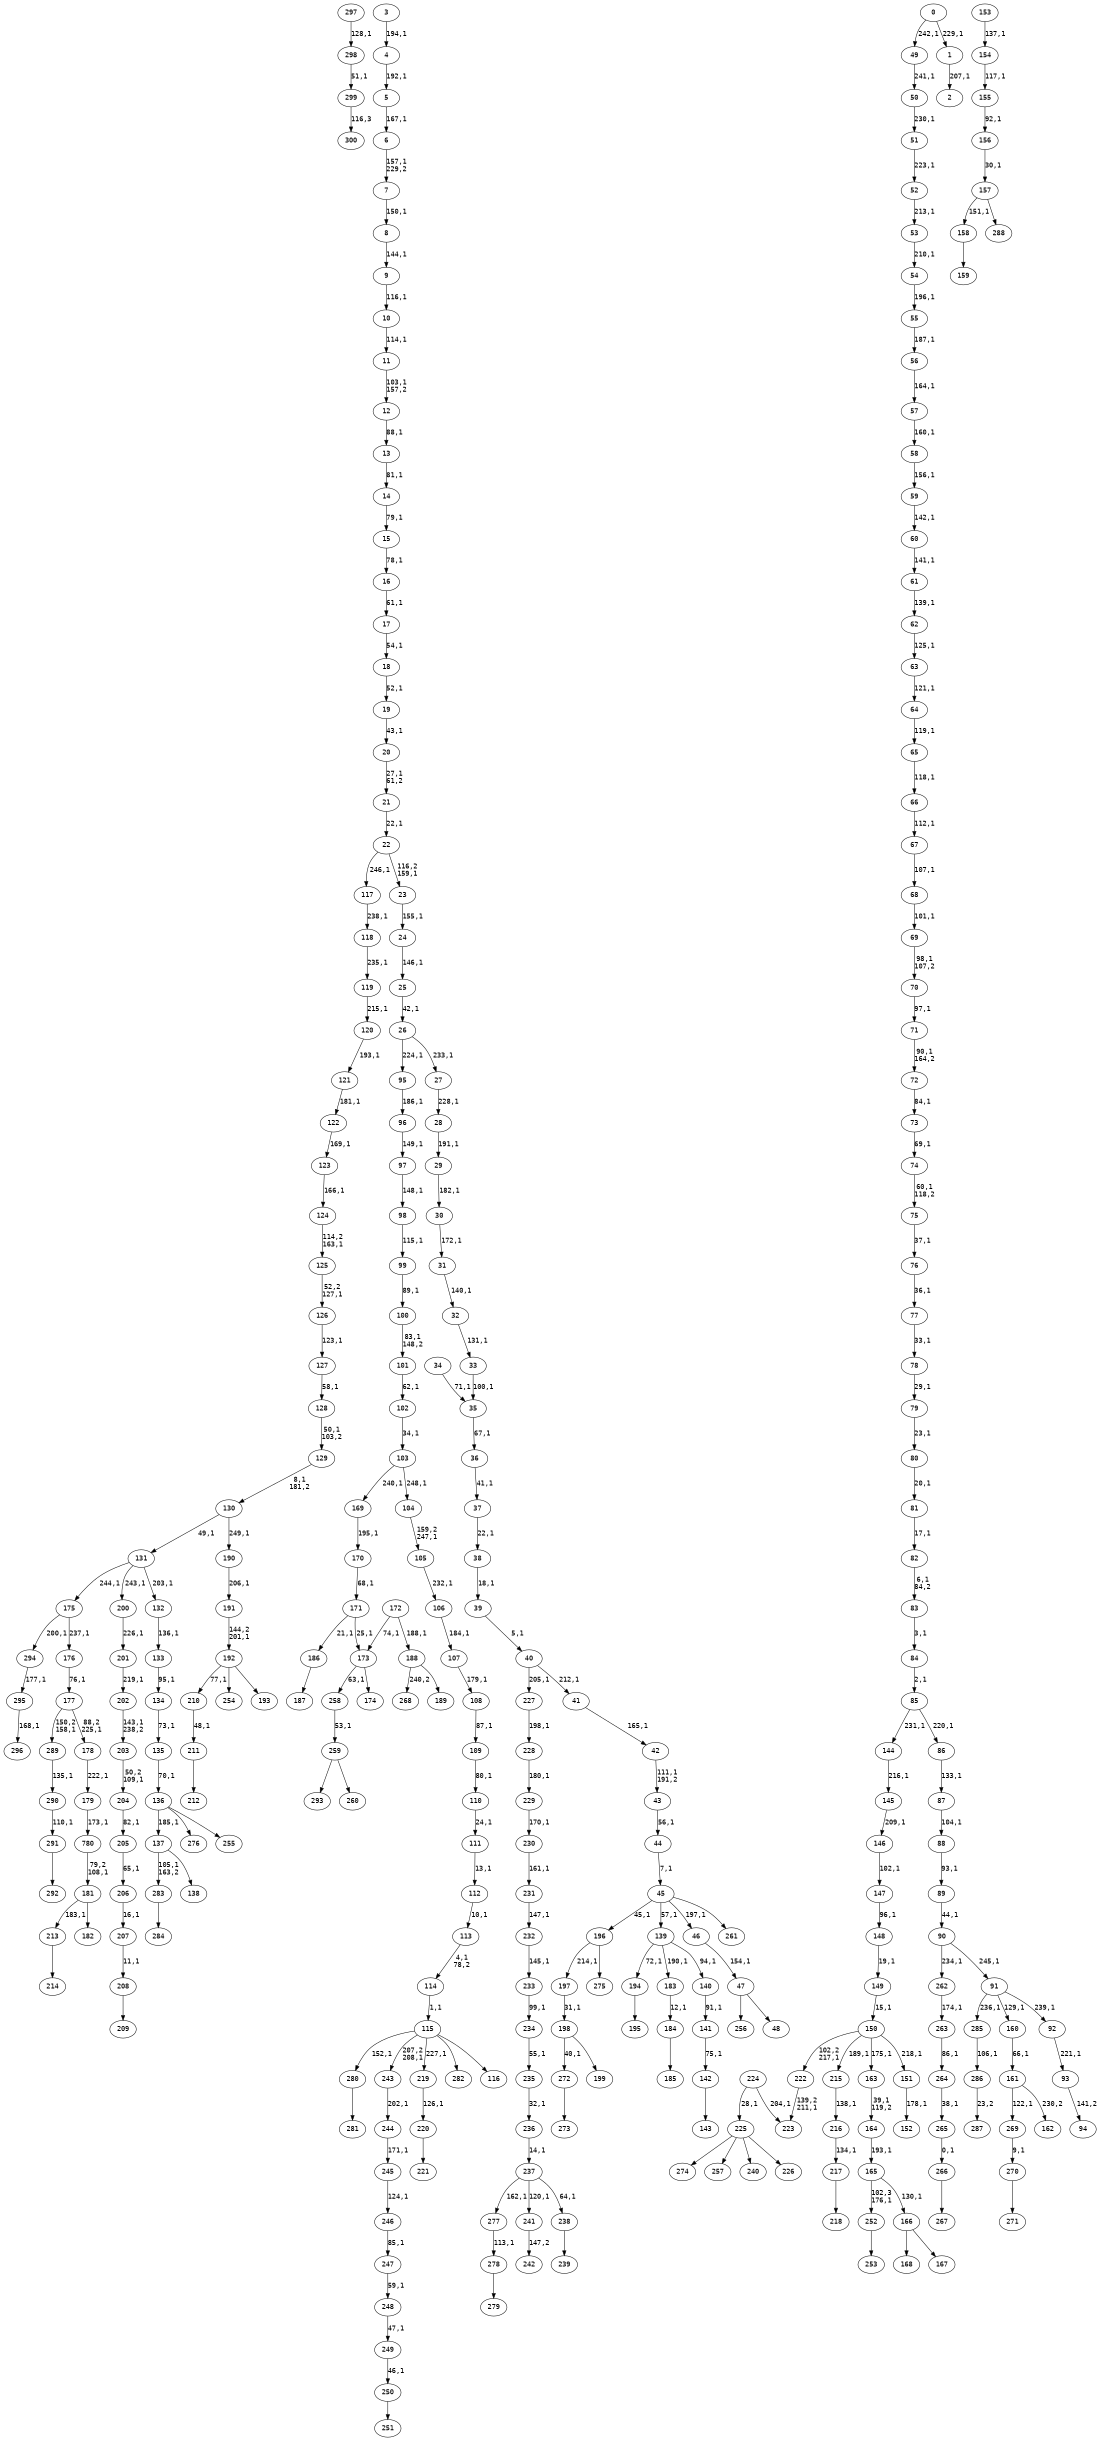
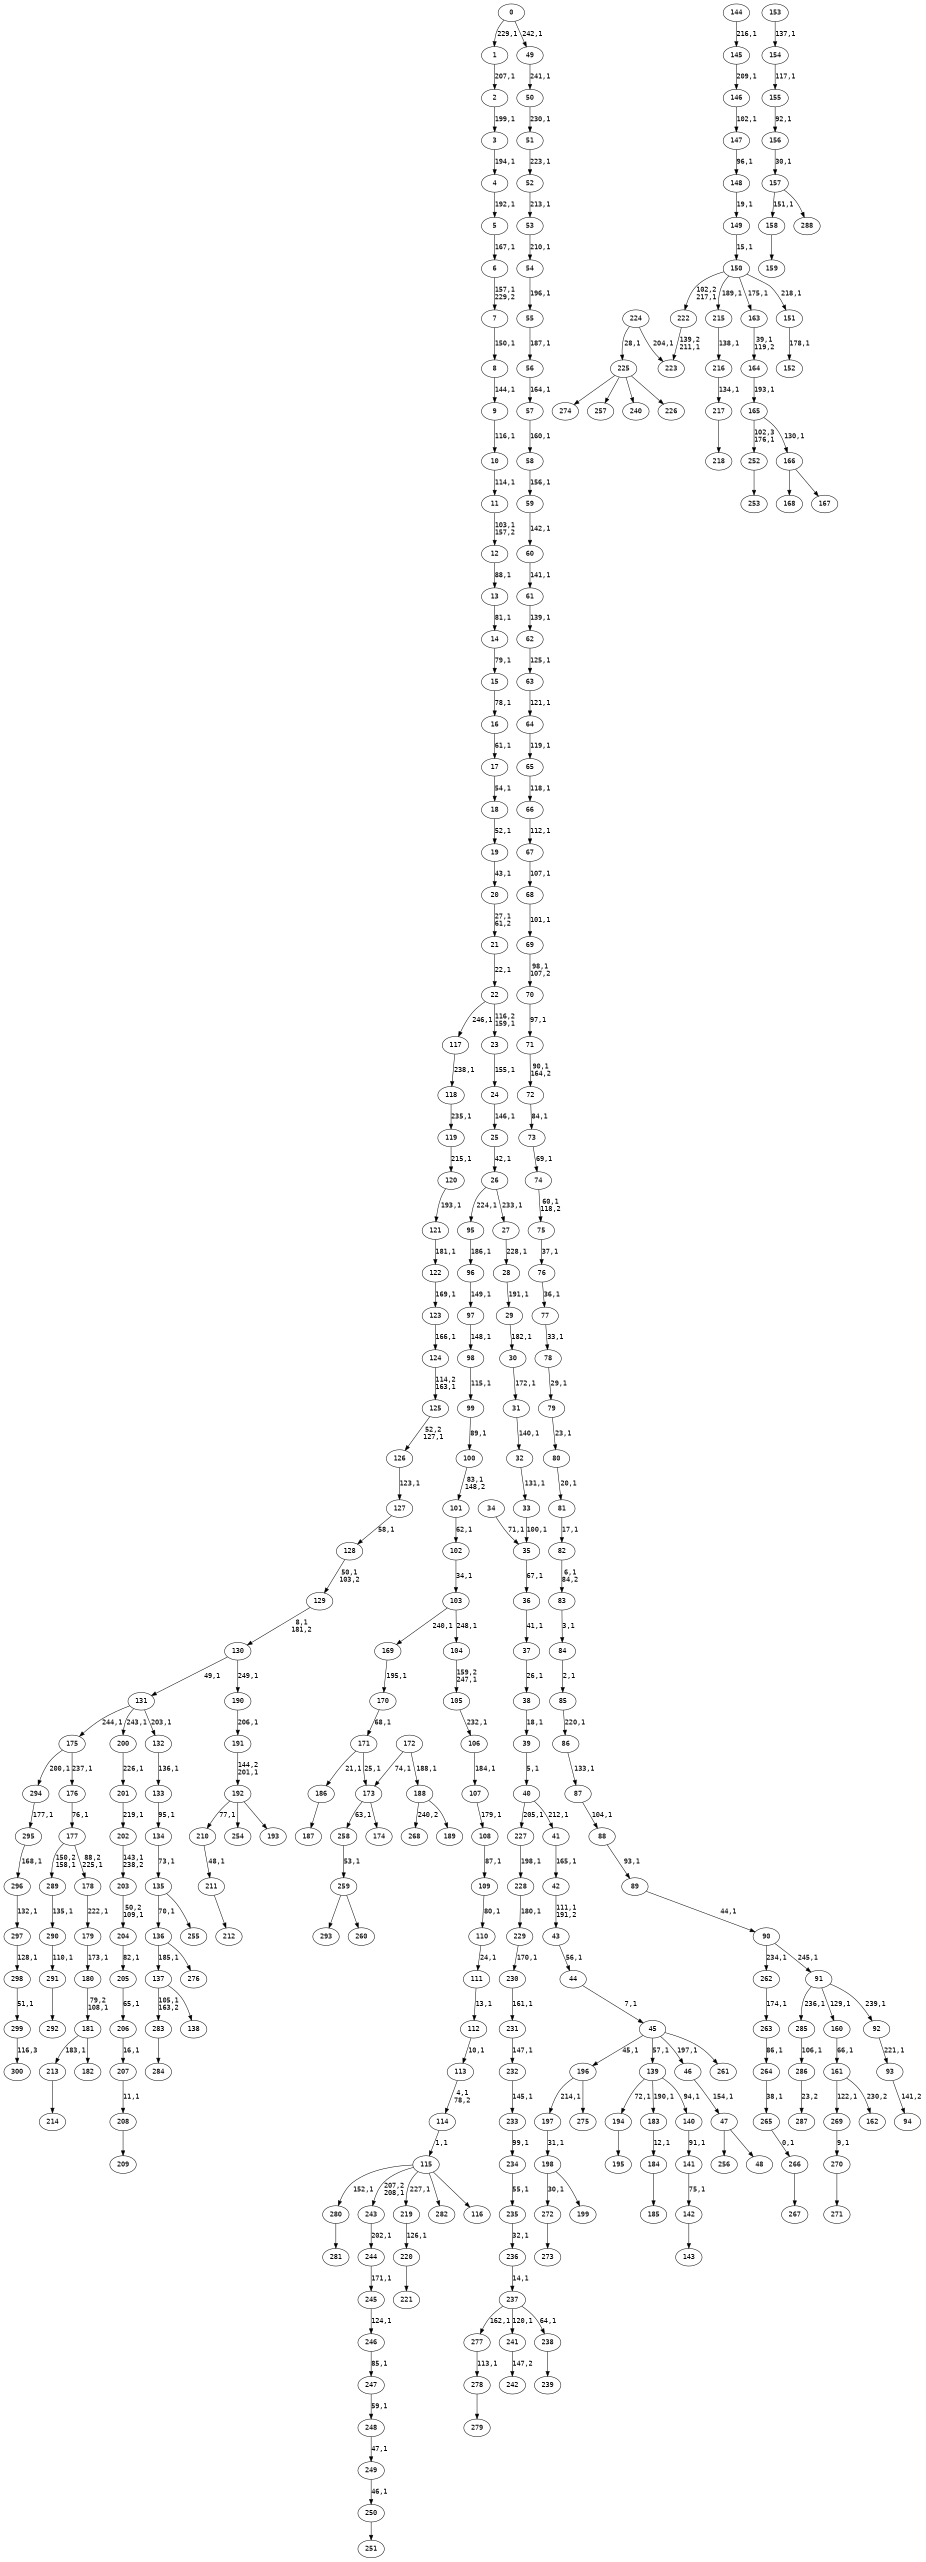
none -> (495, 117)
(486, 1534) -> (535, 1676)
(902, 1724) -> none
(192, 1820) -> (179, 1907)
(88, 1844) -> (88, 1979)
none -> (17, 1909)
(573, 2054) -> (556, 2190)
